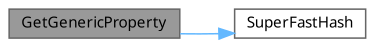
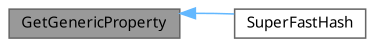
(200, 34) -> (215, 13)
